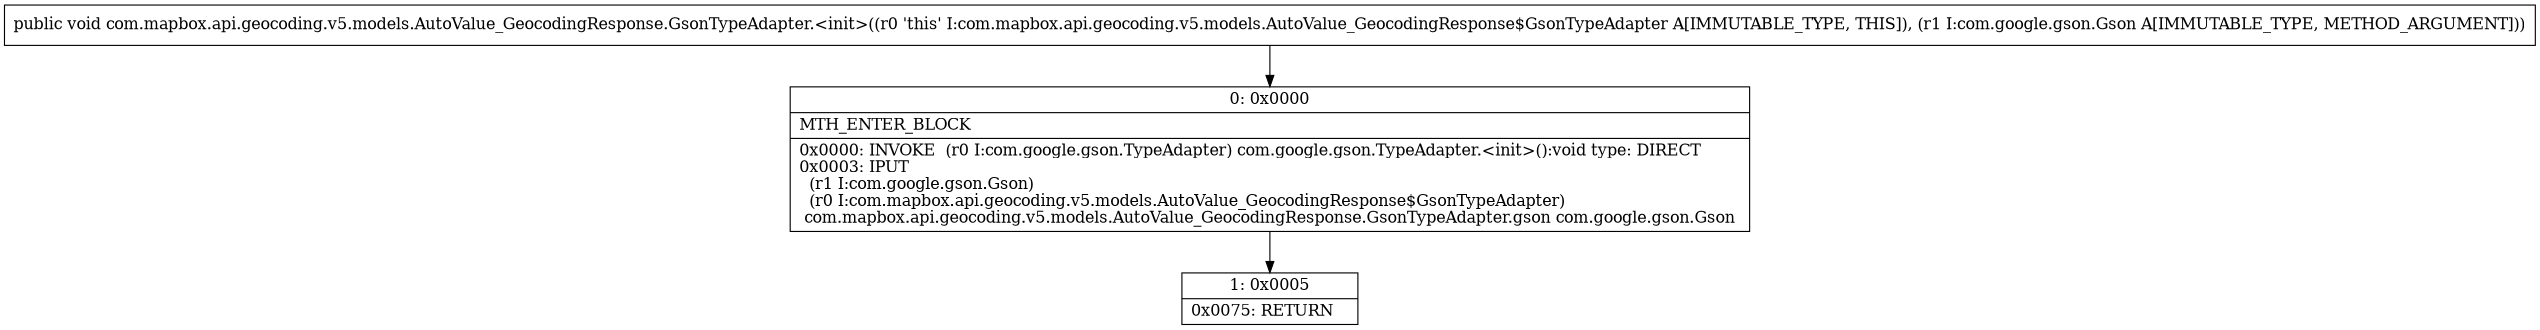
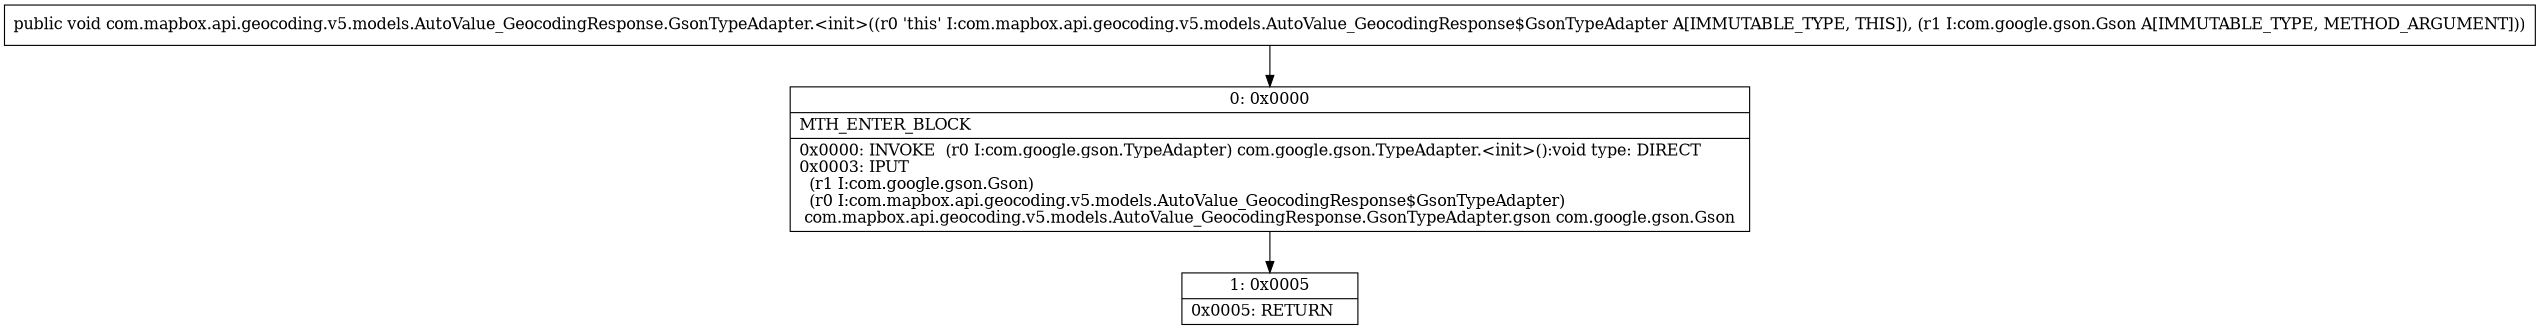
(1270, 311) -> (1270, 311)
